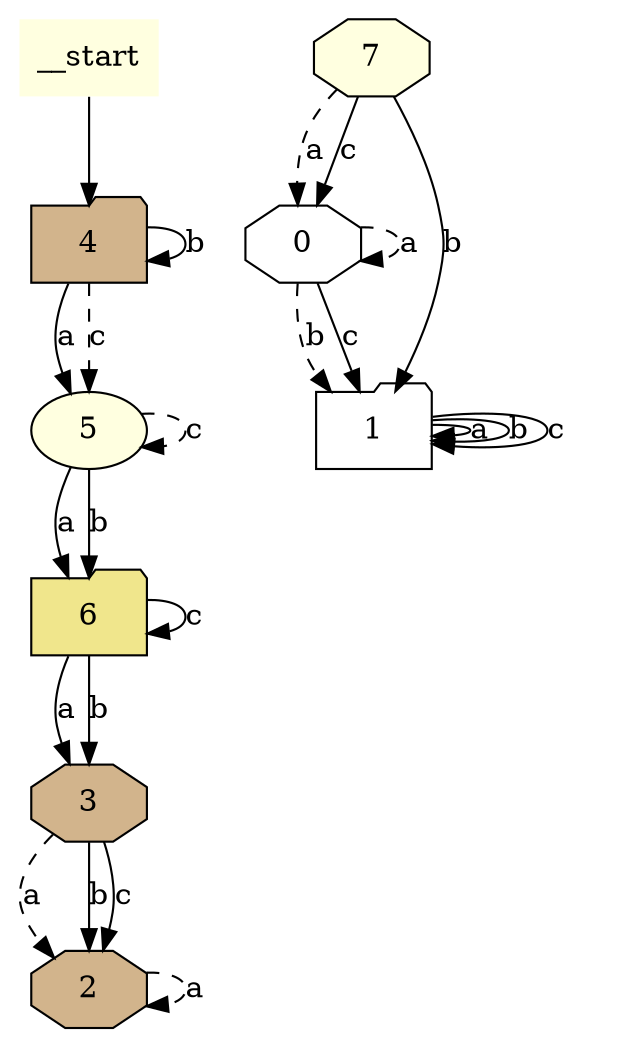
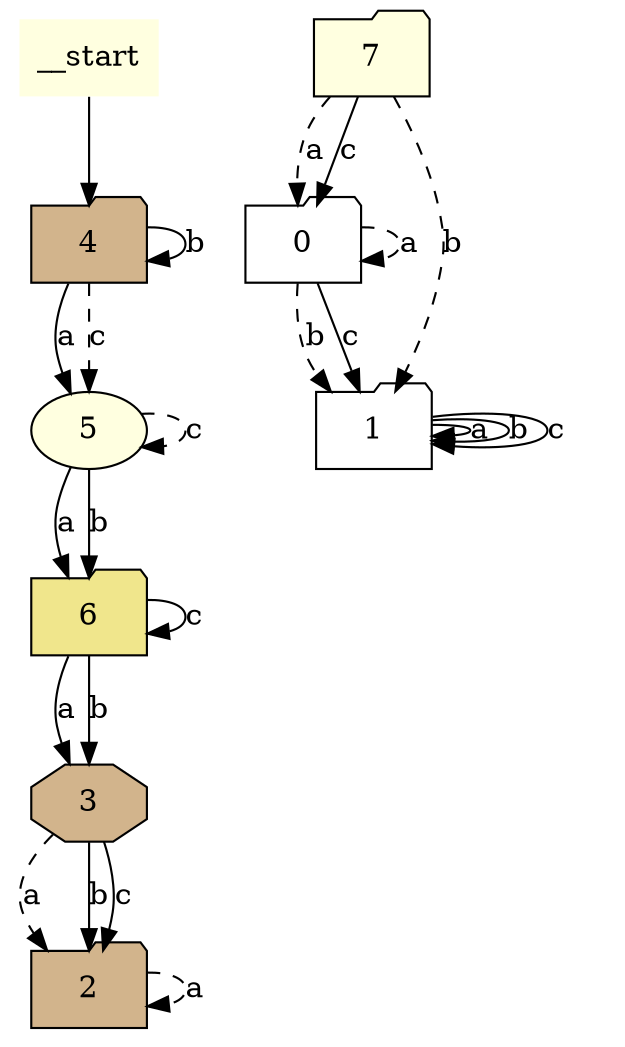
(372, 58) -> (372, 58)
(443, 233) -> (443, 233)
(303, 244) -> (303, 244)
(89, 989) -> (89, 989)
